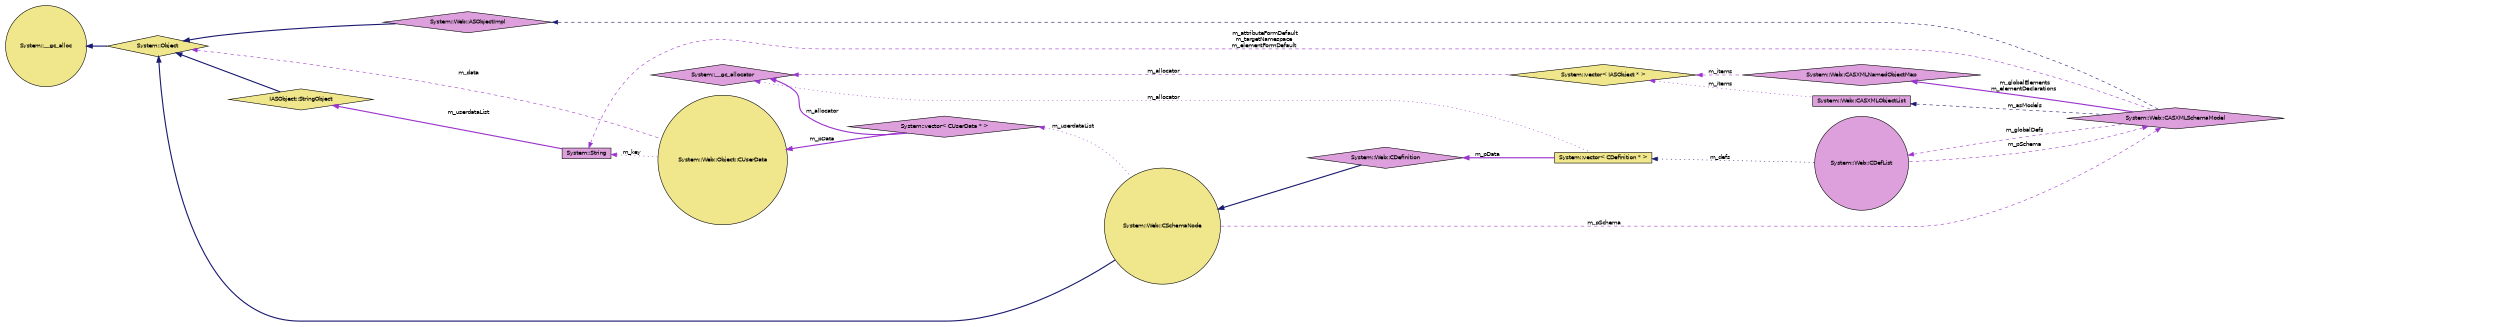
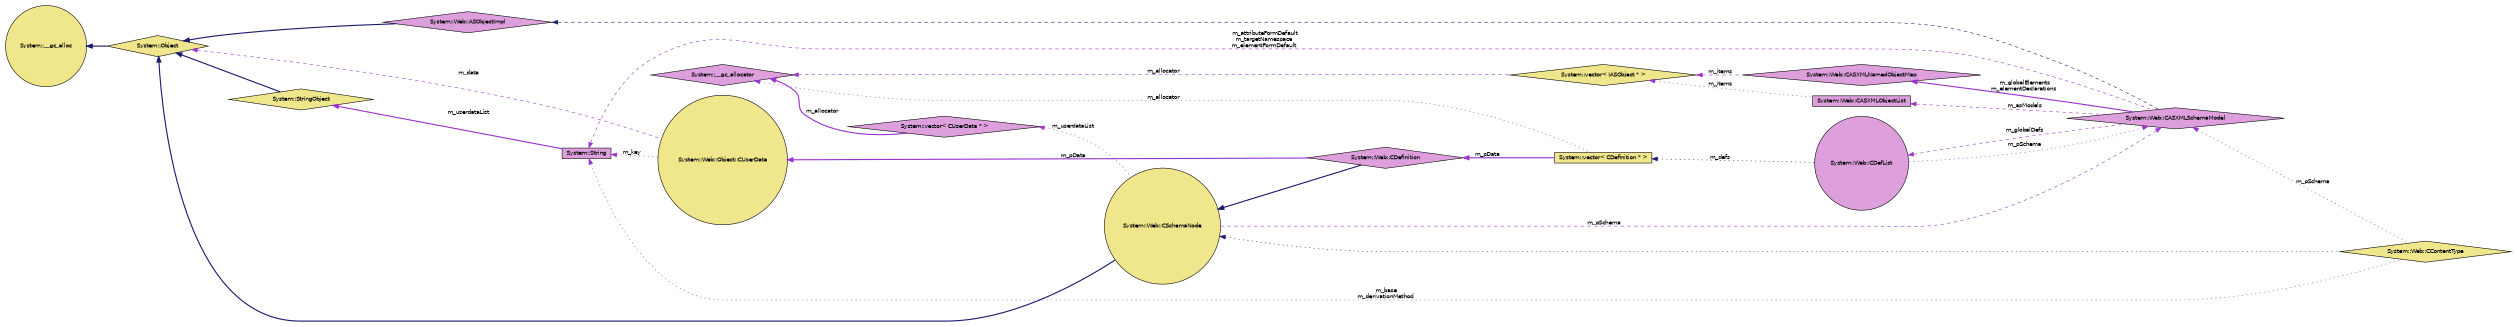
(301, 99) -> (301, 99)
(2011, 109) -> (2011, 109)
(847, 140) -> (1051, 159)
(2027, 152) -> (2027, 152)
none -> (2426, 252)
